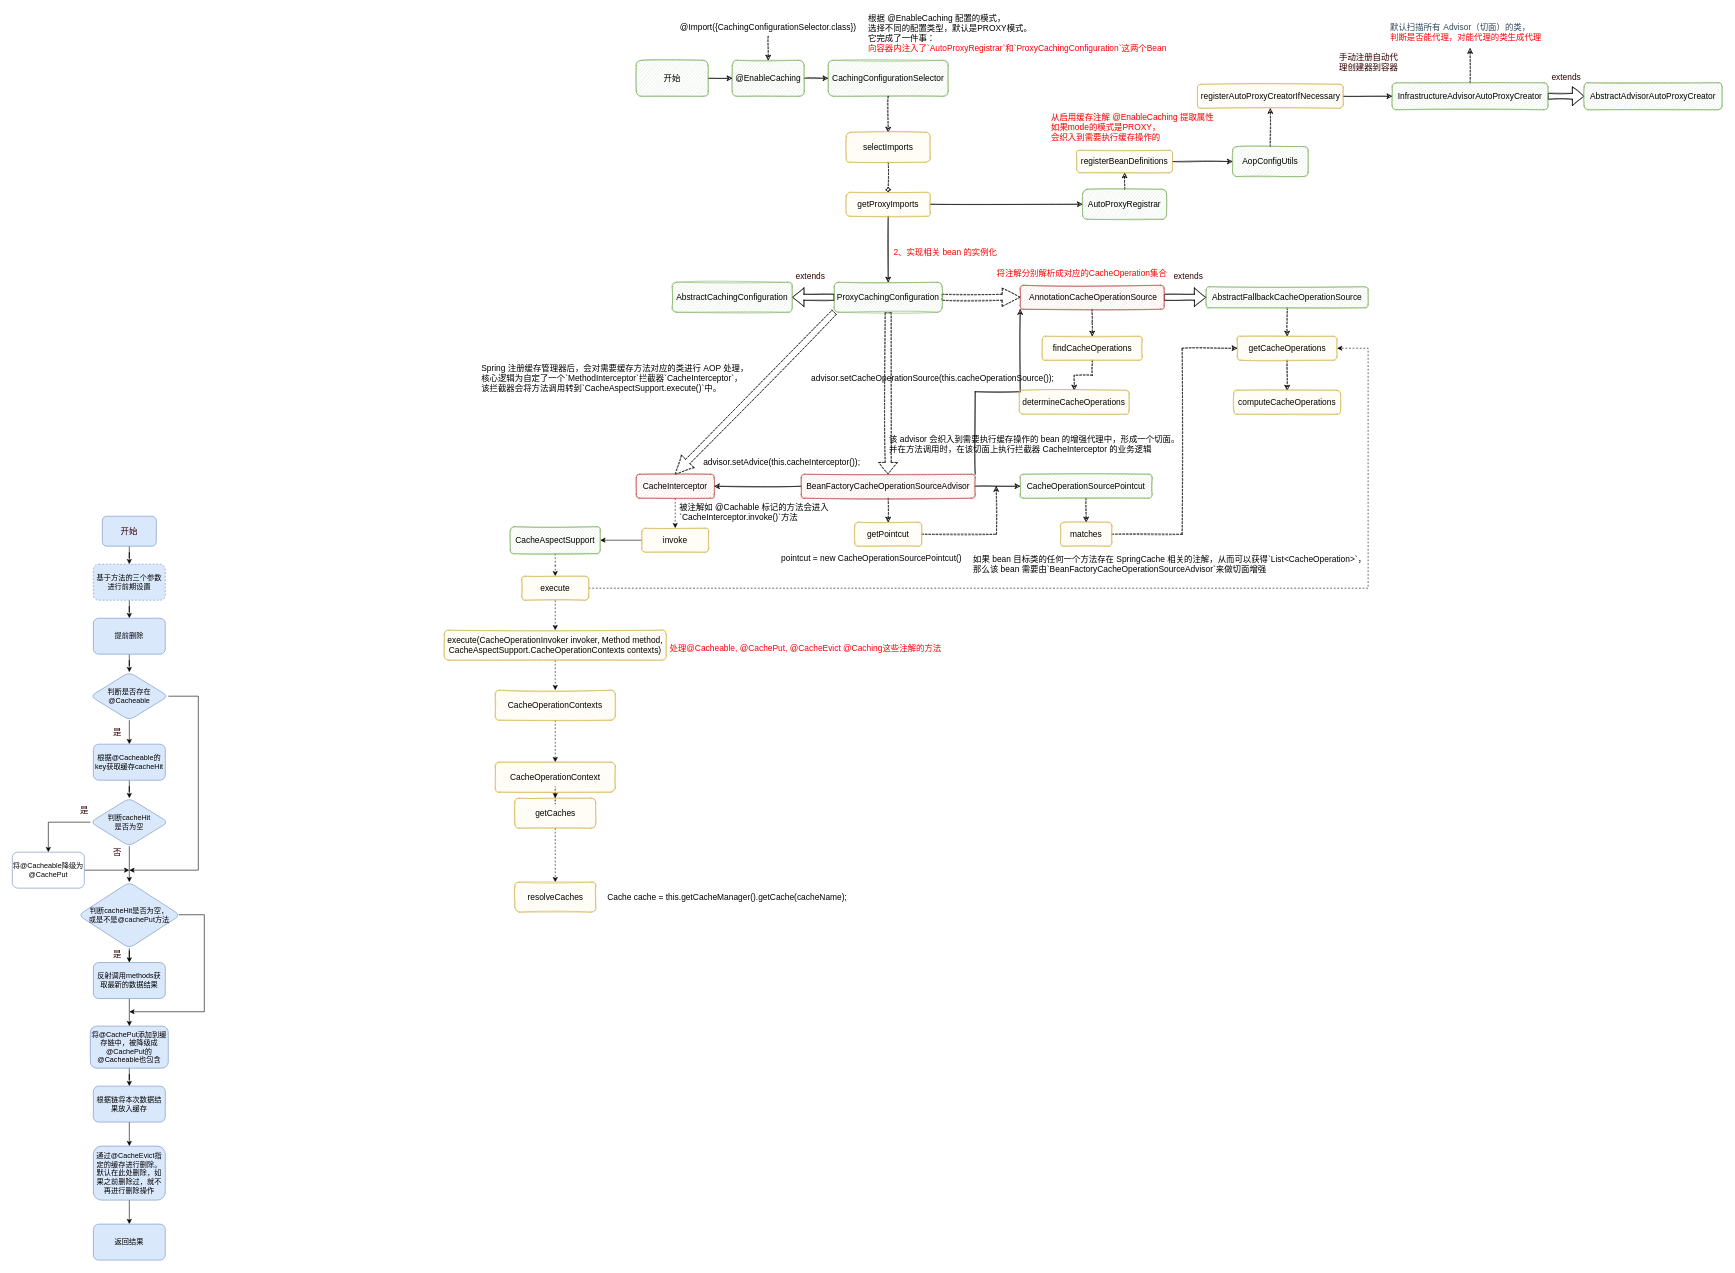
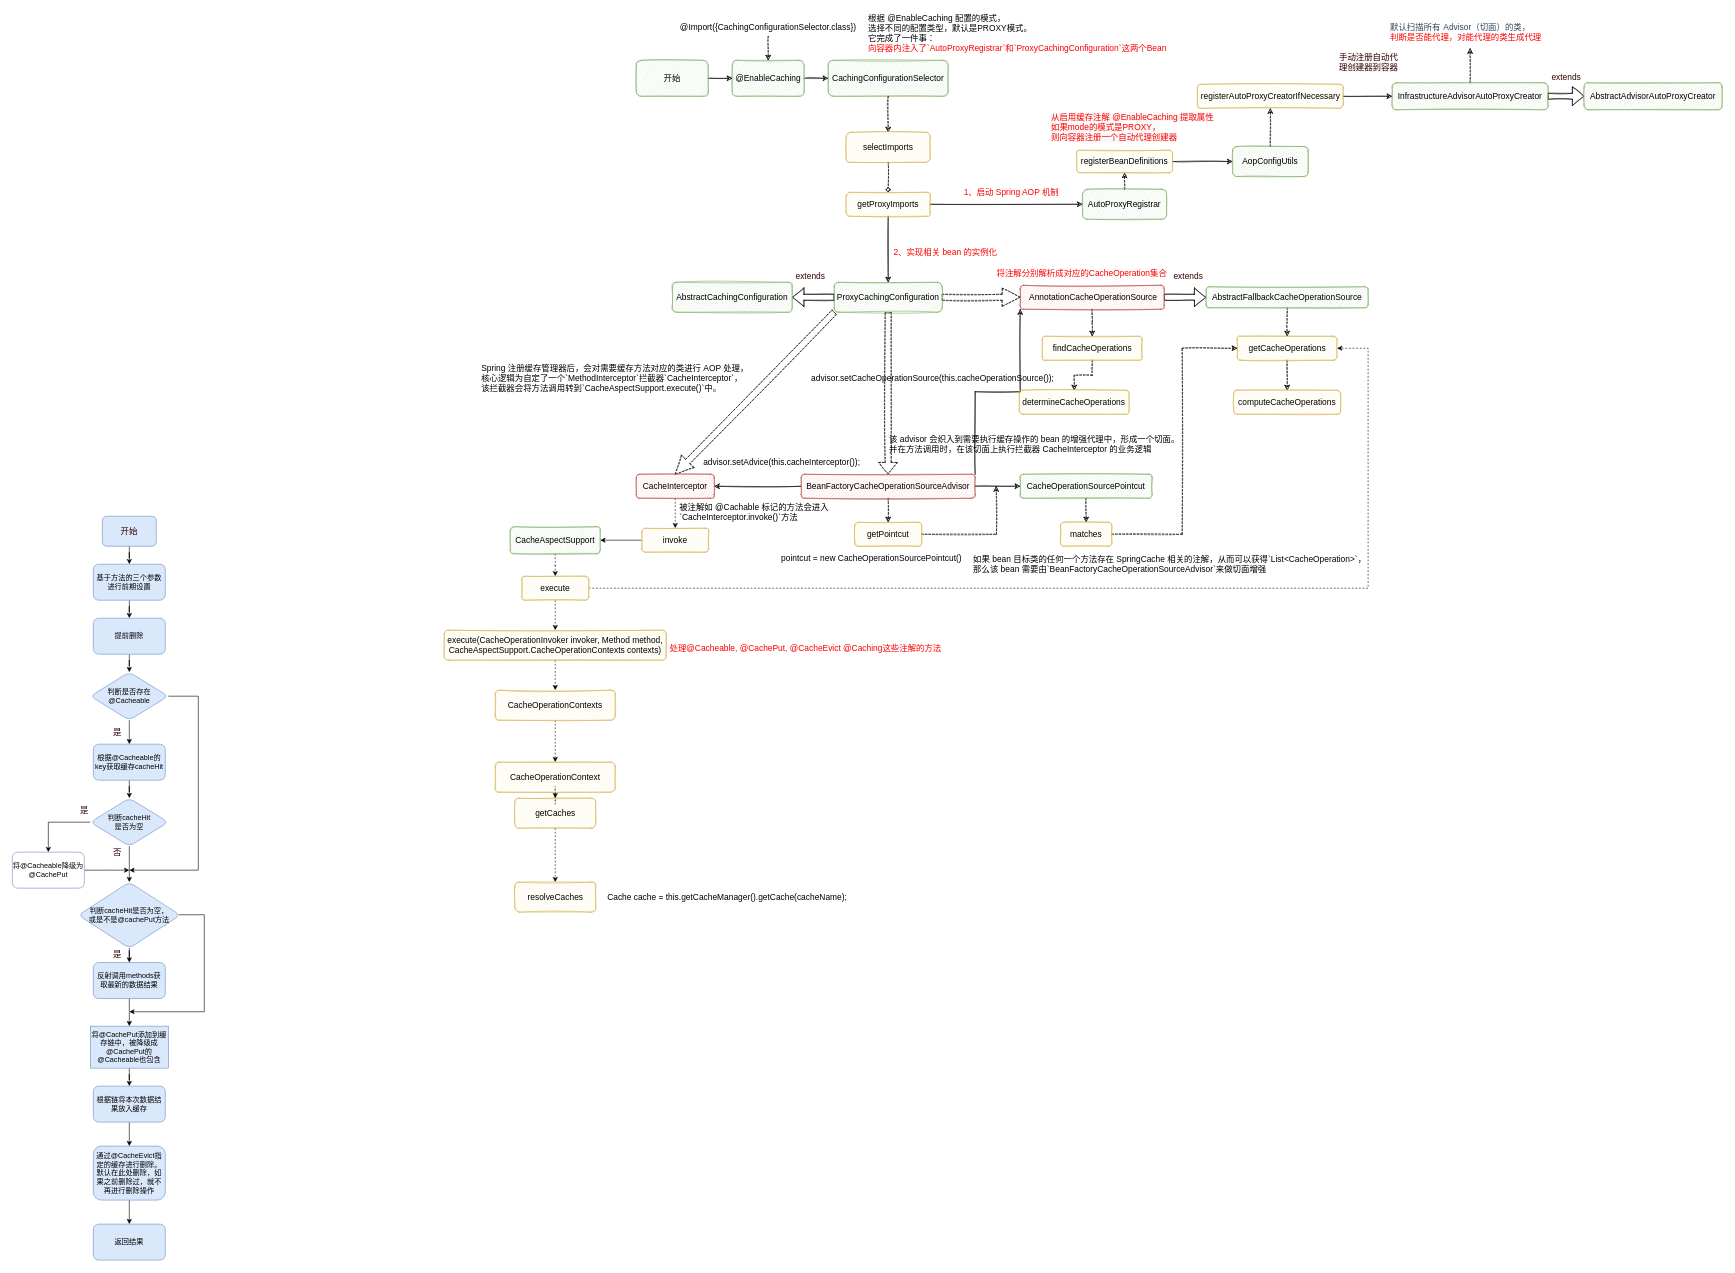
(1131, 128) -> (1131, 128)
none -> (1011, 192)
(129, 582) -> (129, 582)
(129, 1047) -> (129, 1047)
